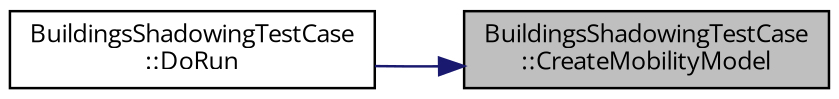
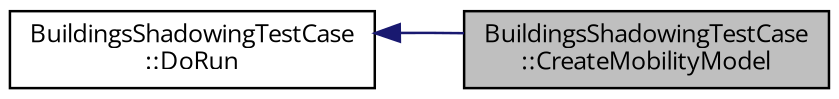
(407, 66) -> (432, 33)
